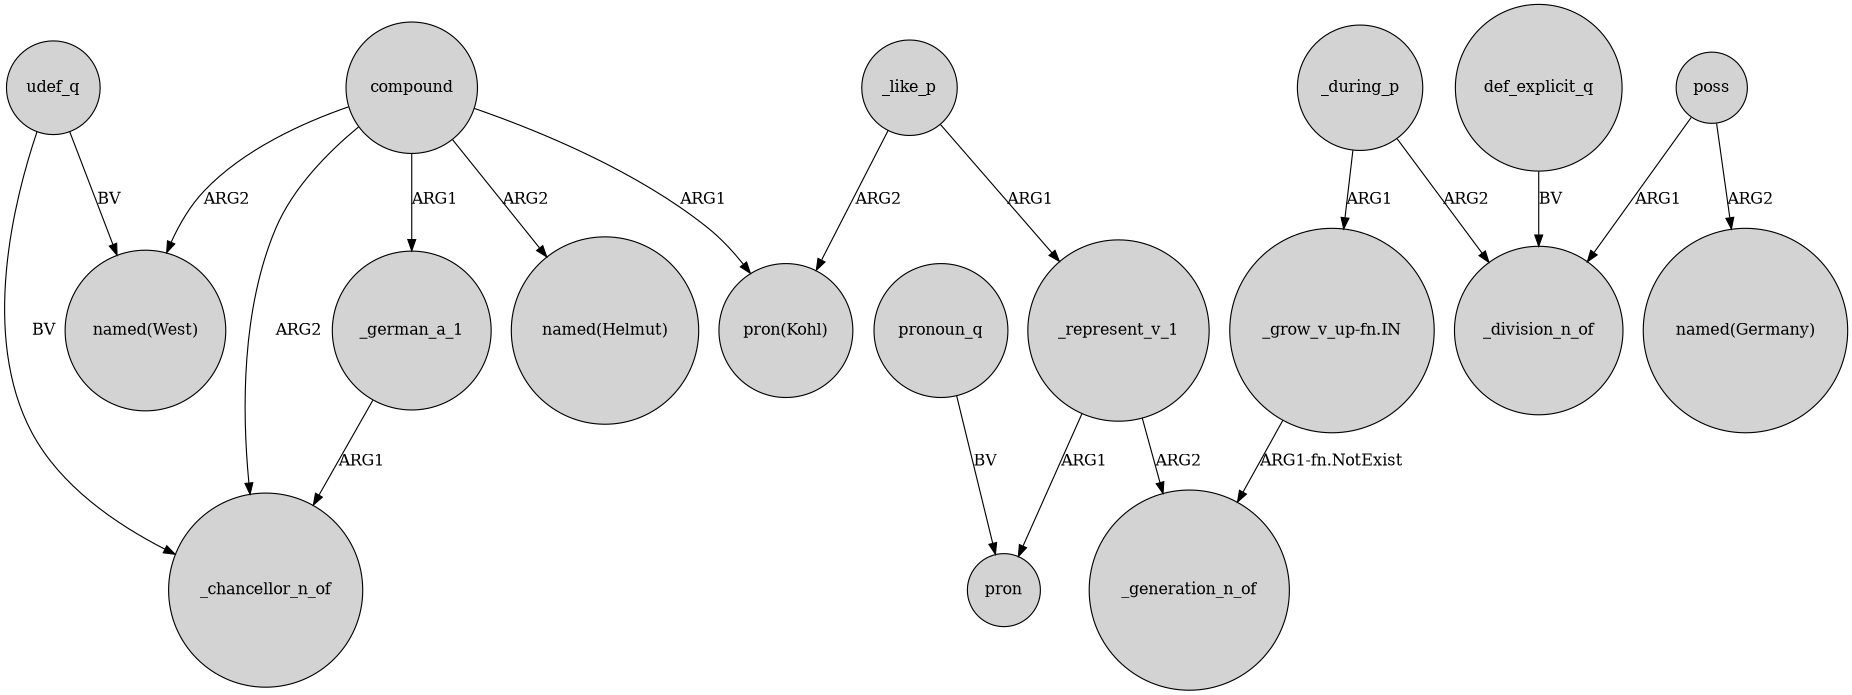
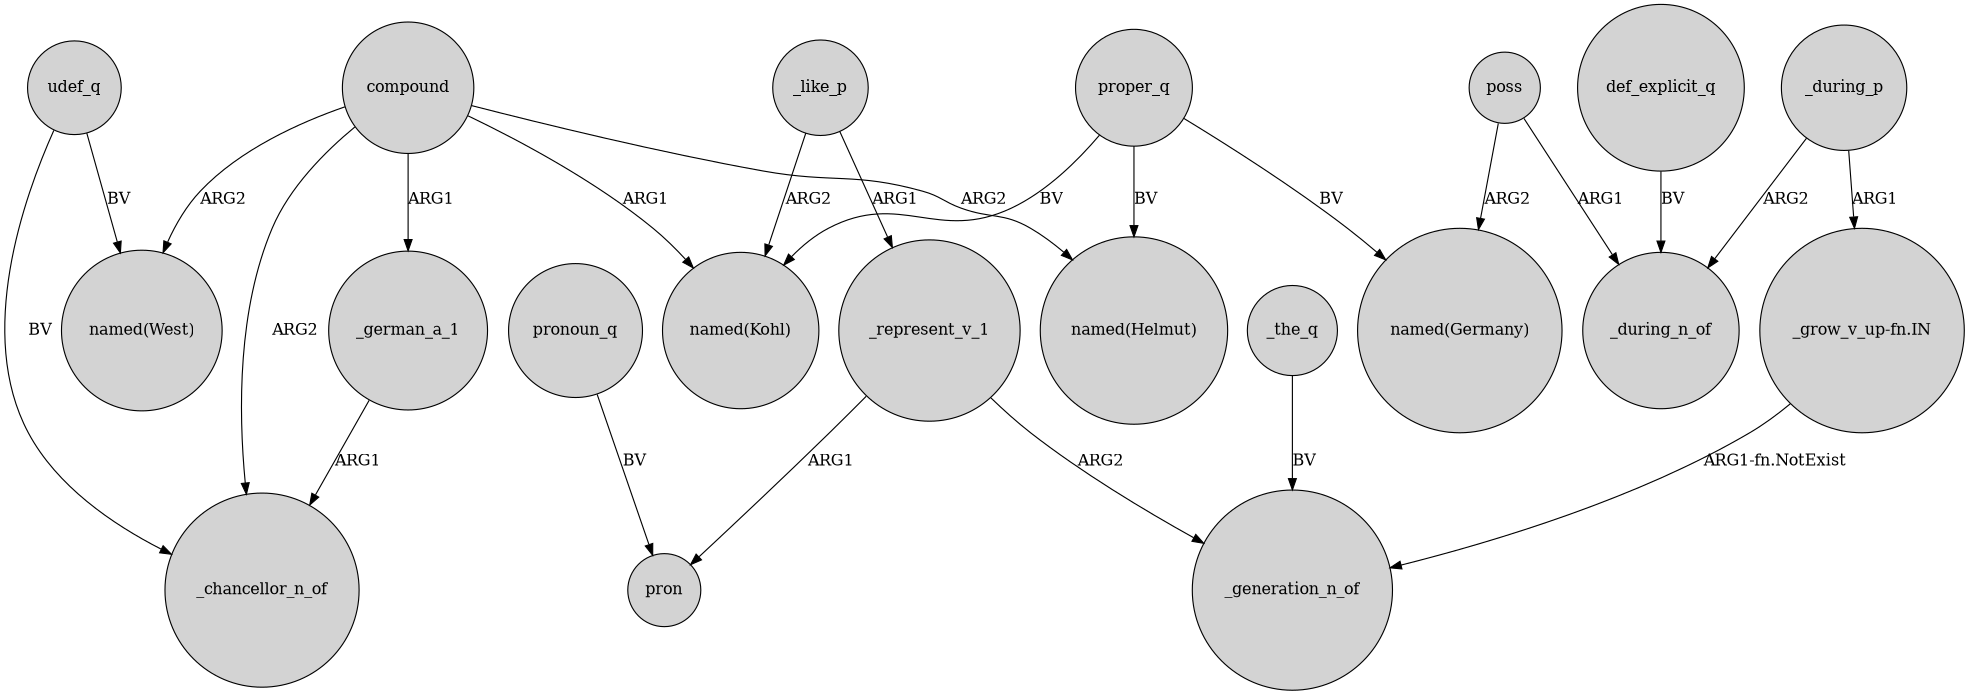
none -> (1134, 88)
(786, 331) -> (741, 331)
none -> (1292, 331)
(1539, 331) -> (1661, 331)
